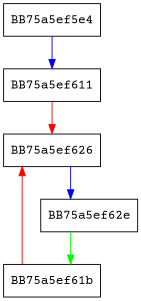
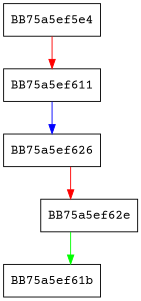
(52, 48) -> (52, 48)
(52, 113) -> (52, 113)
(71, 178) -> (71, 178)
(22, 220) -> none
